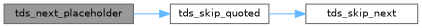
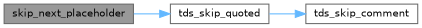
(69, 14) -> (69, 14)
(362, 14) -> (362, 14)
